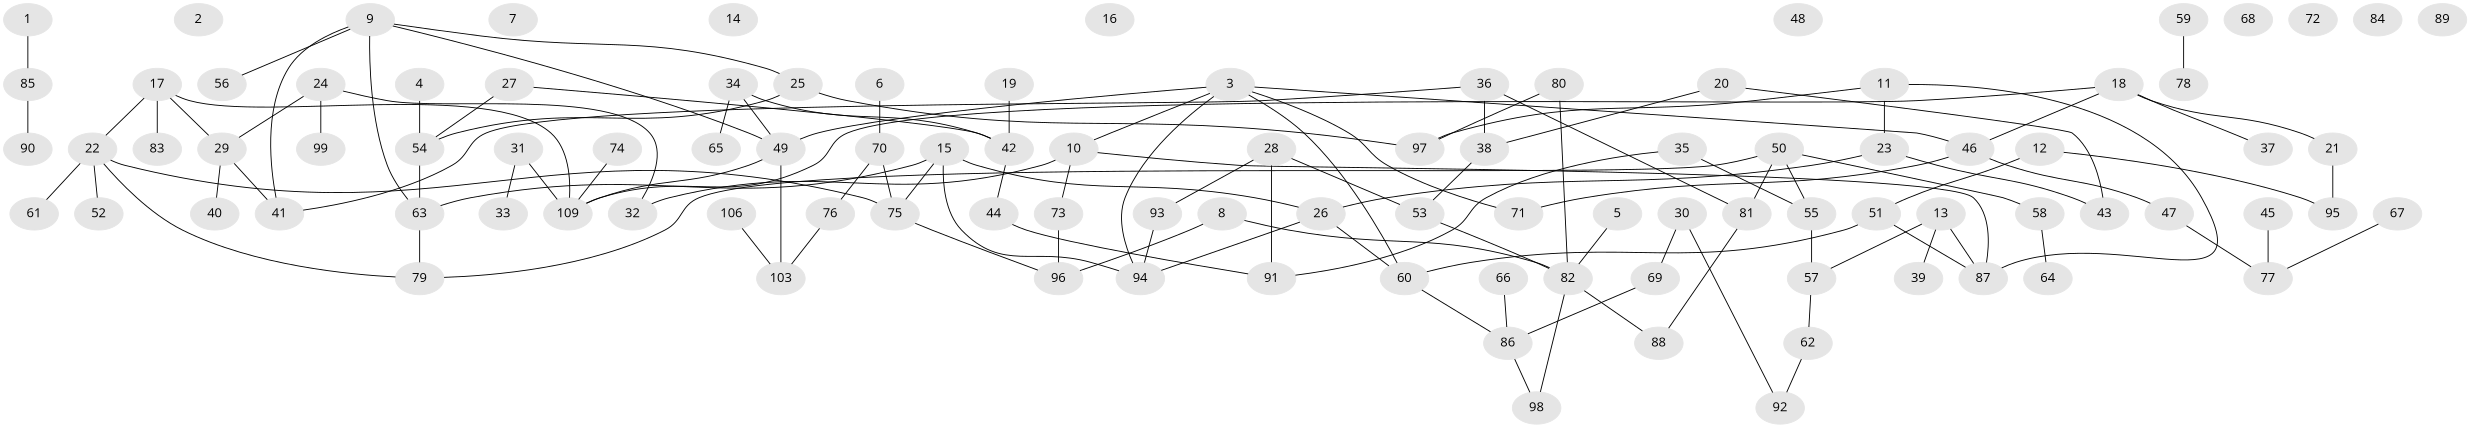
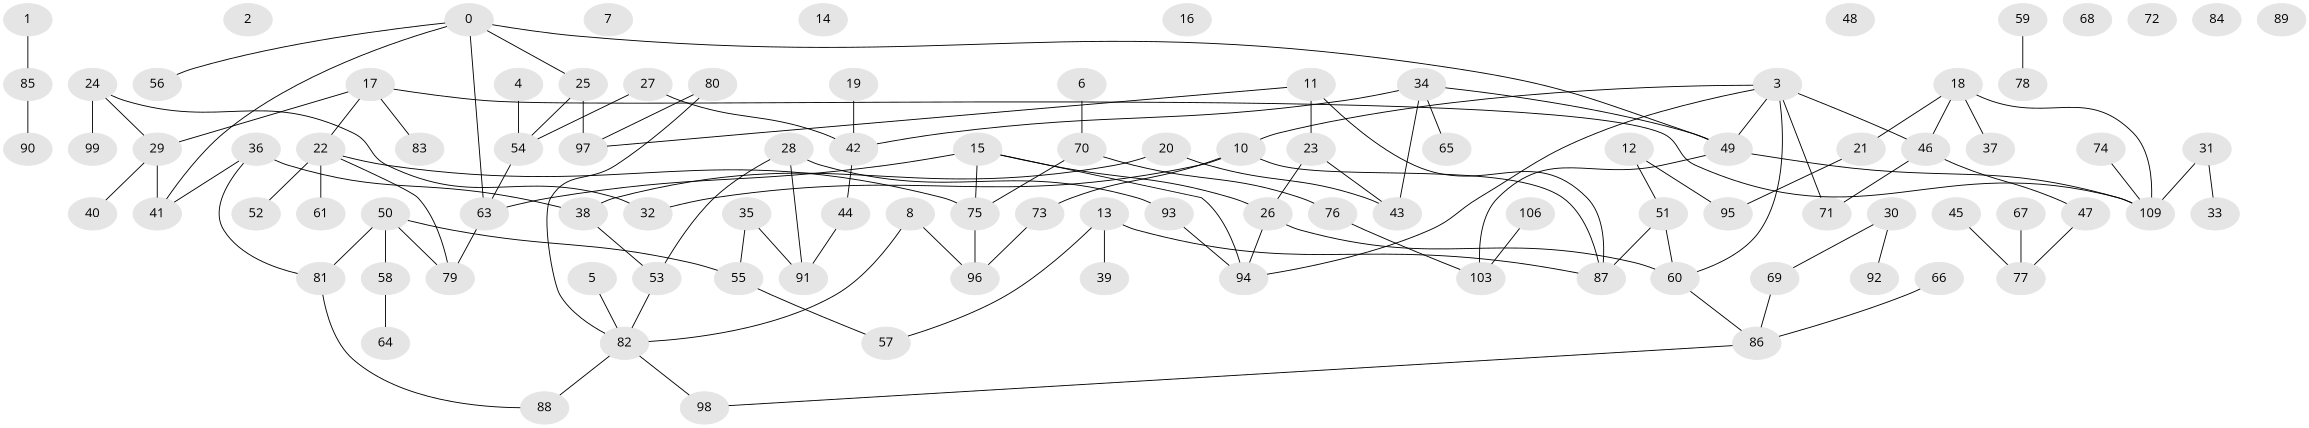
(370, 20) -> (469, 20)
none -> (1410, 149)
(1808, 343) -> none
